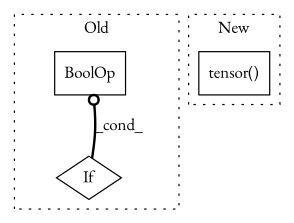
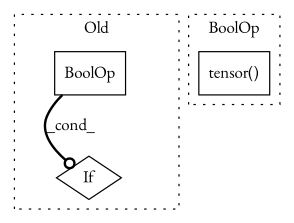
(234, 28) -> (234, 28)
(95, 132) -> (45, 128)
